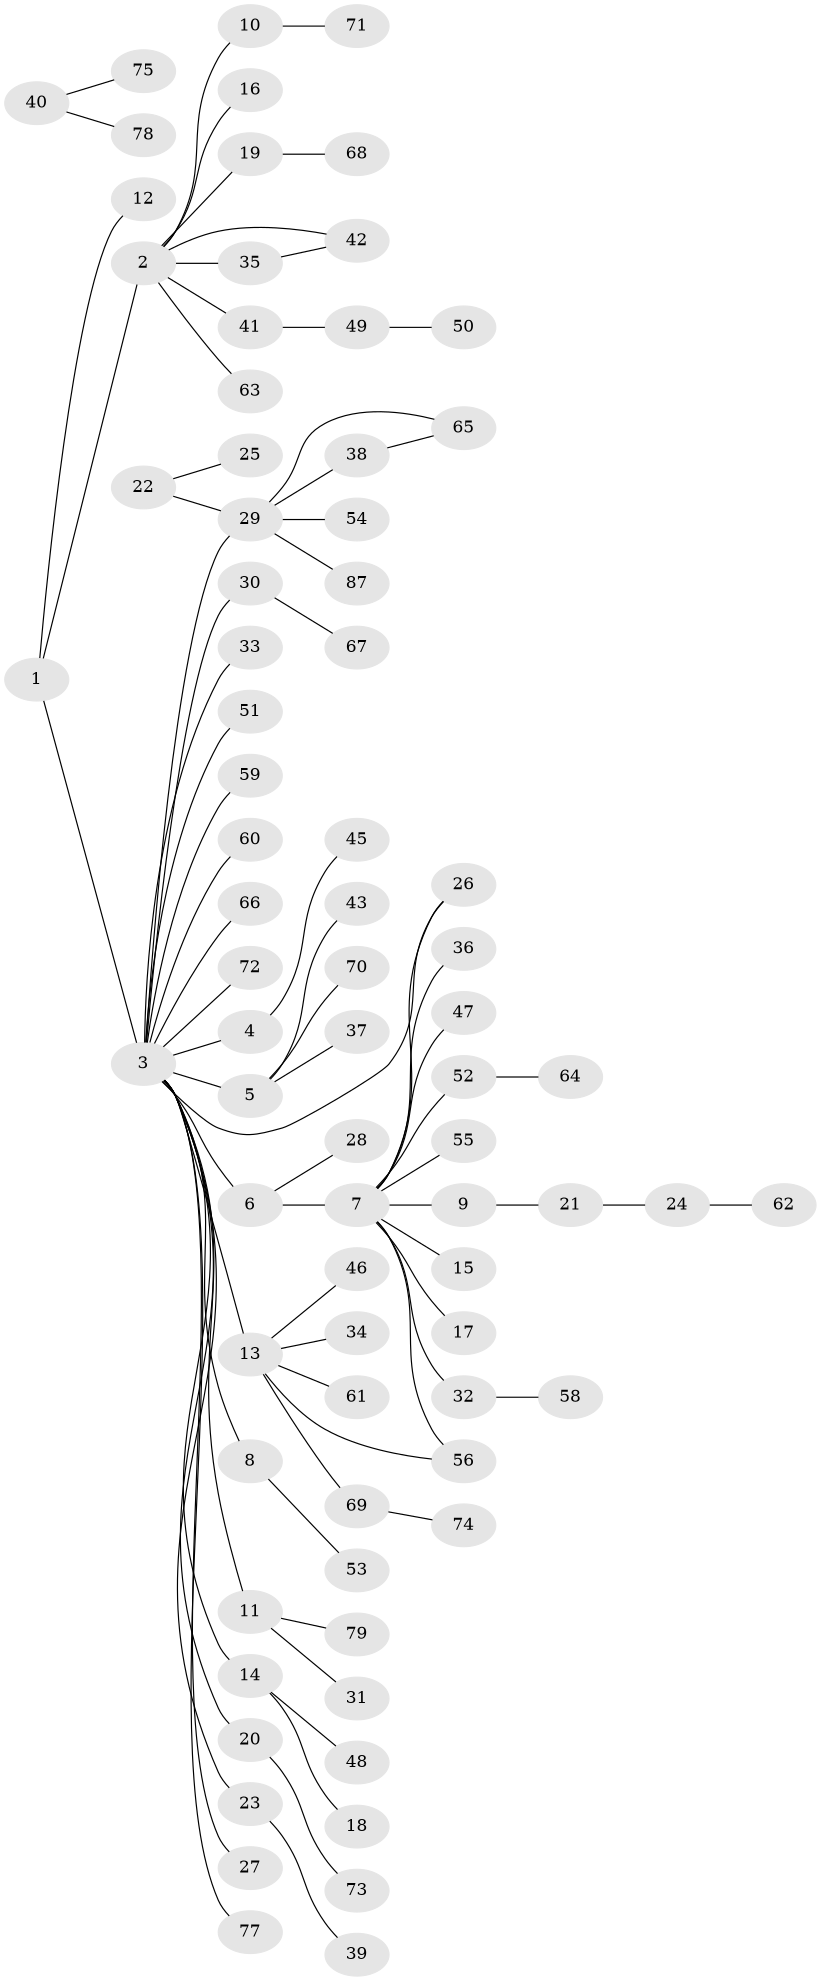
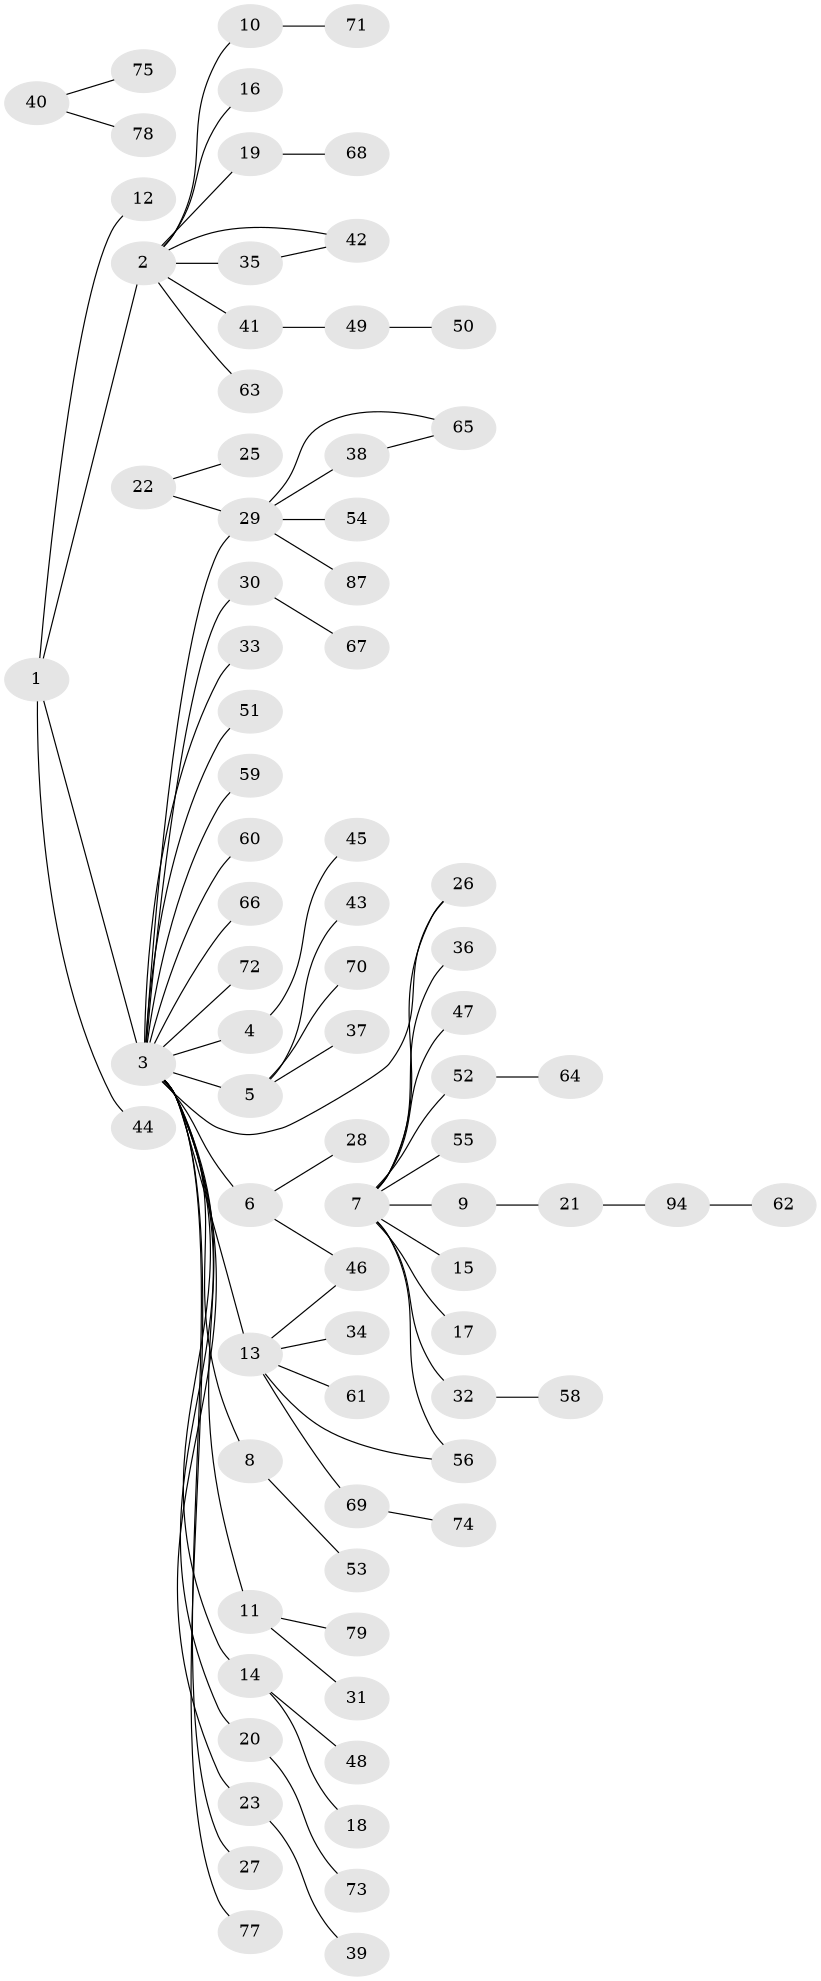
none -> (144, 1128)
(304, 1205) -> (304, 1237)
(677, 1205) -> (677, 1205)
